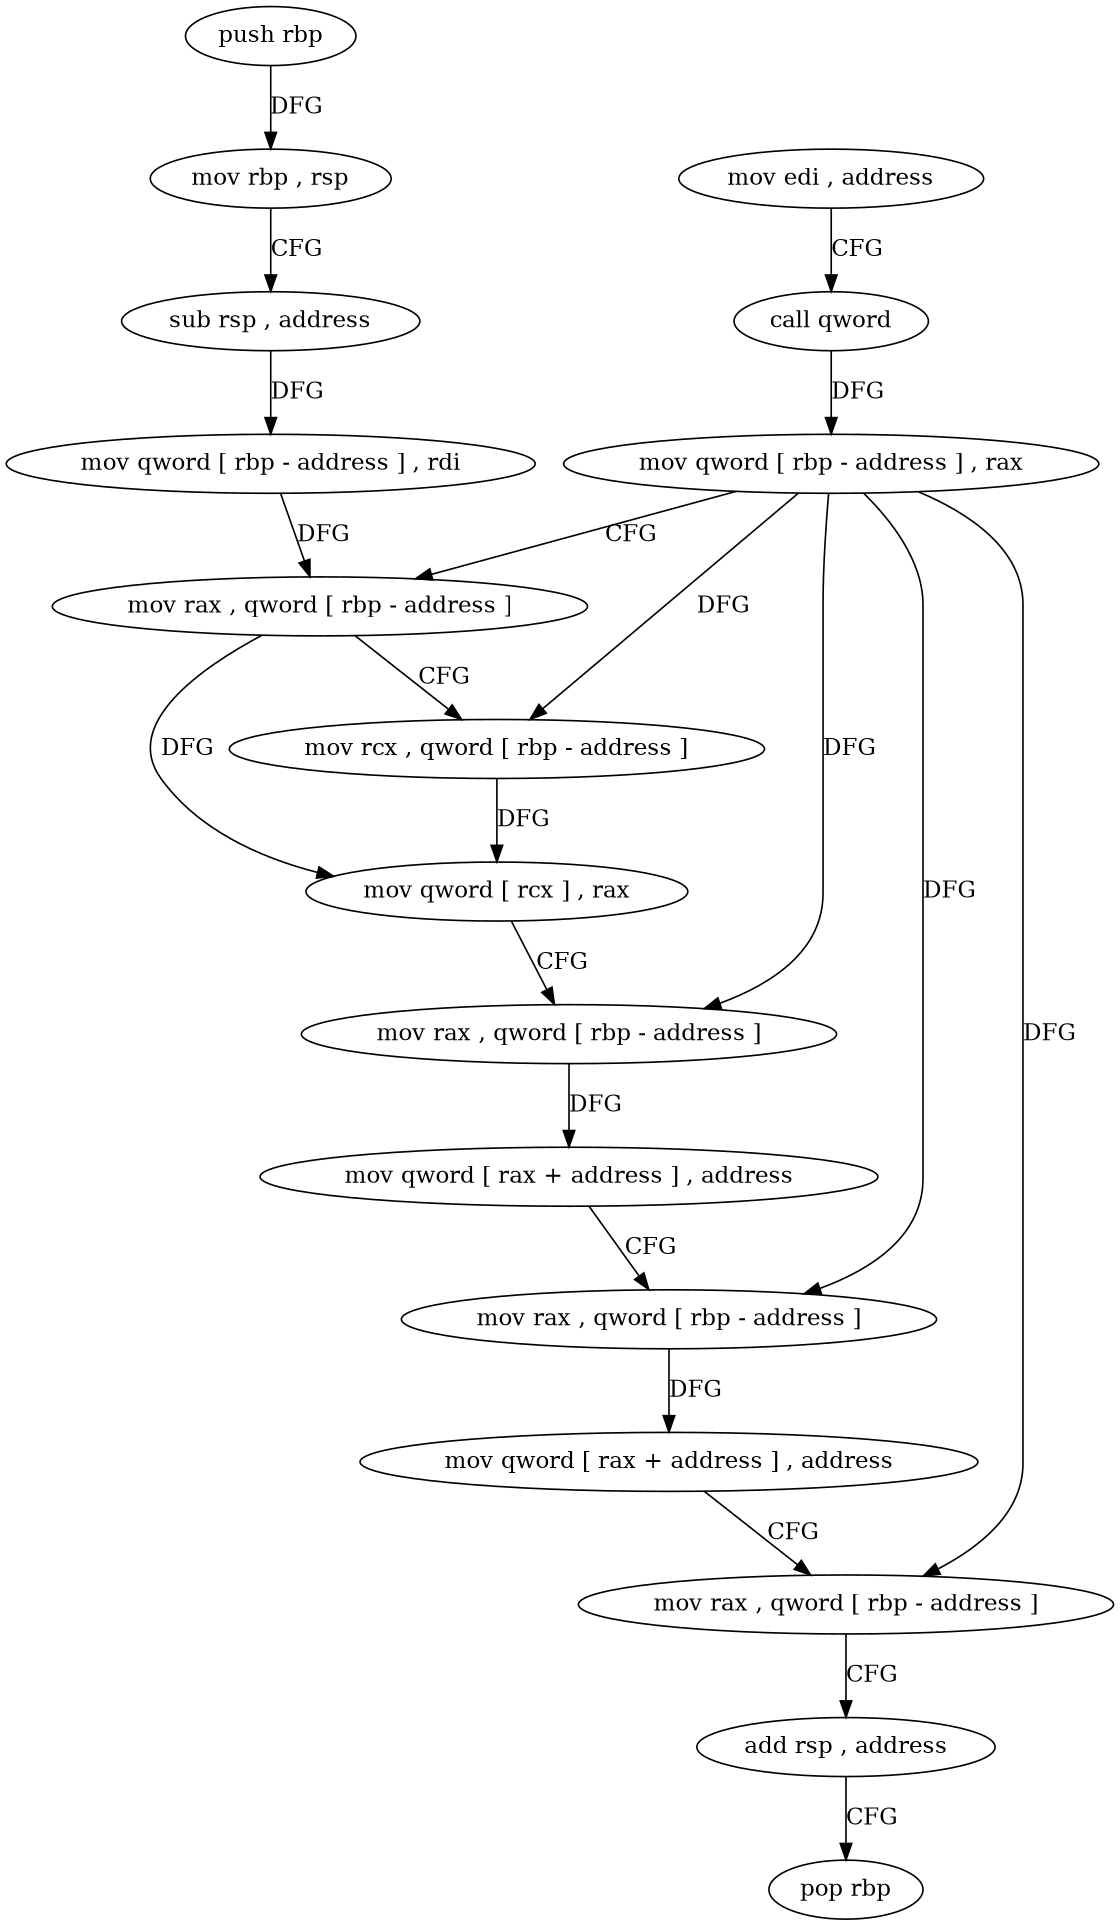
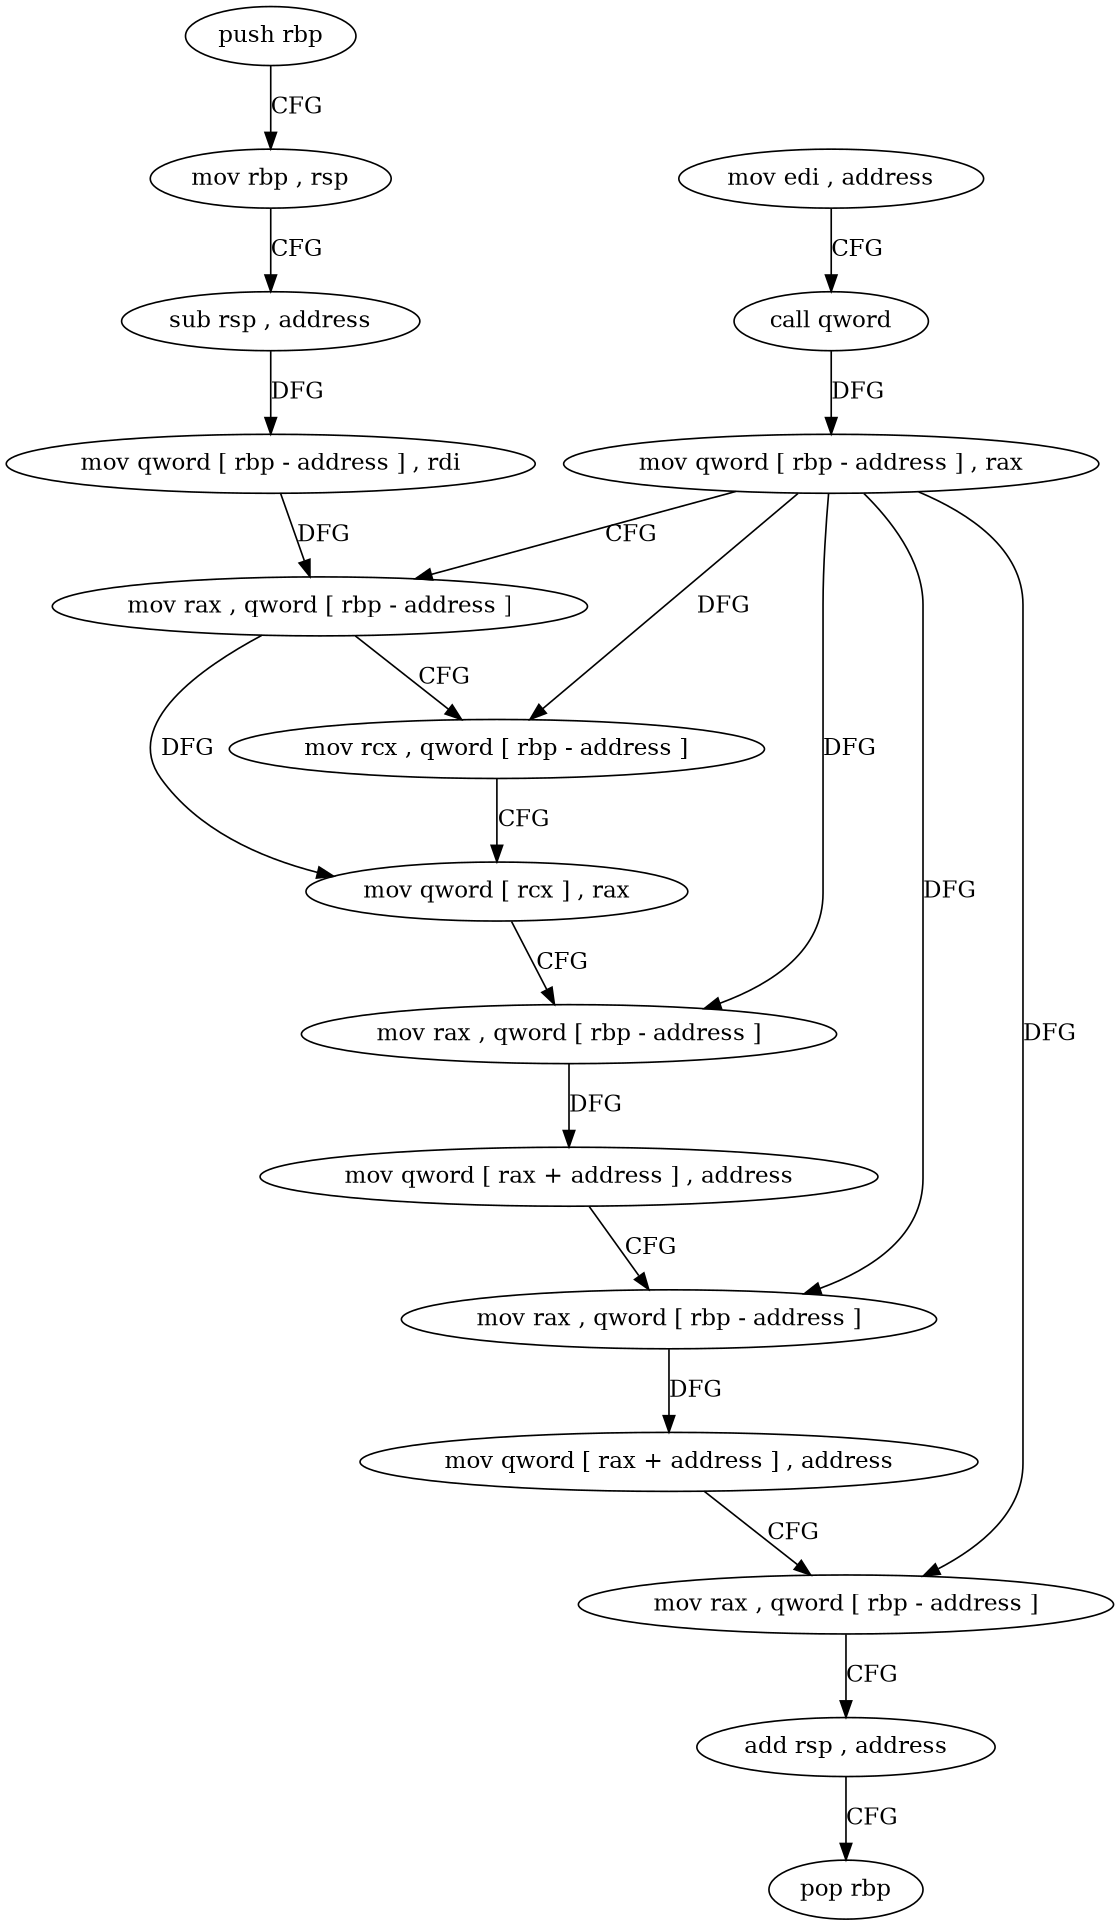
(297, 107) -> (297, 107)
(524, 820) -> (524, 820)
